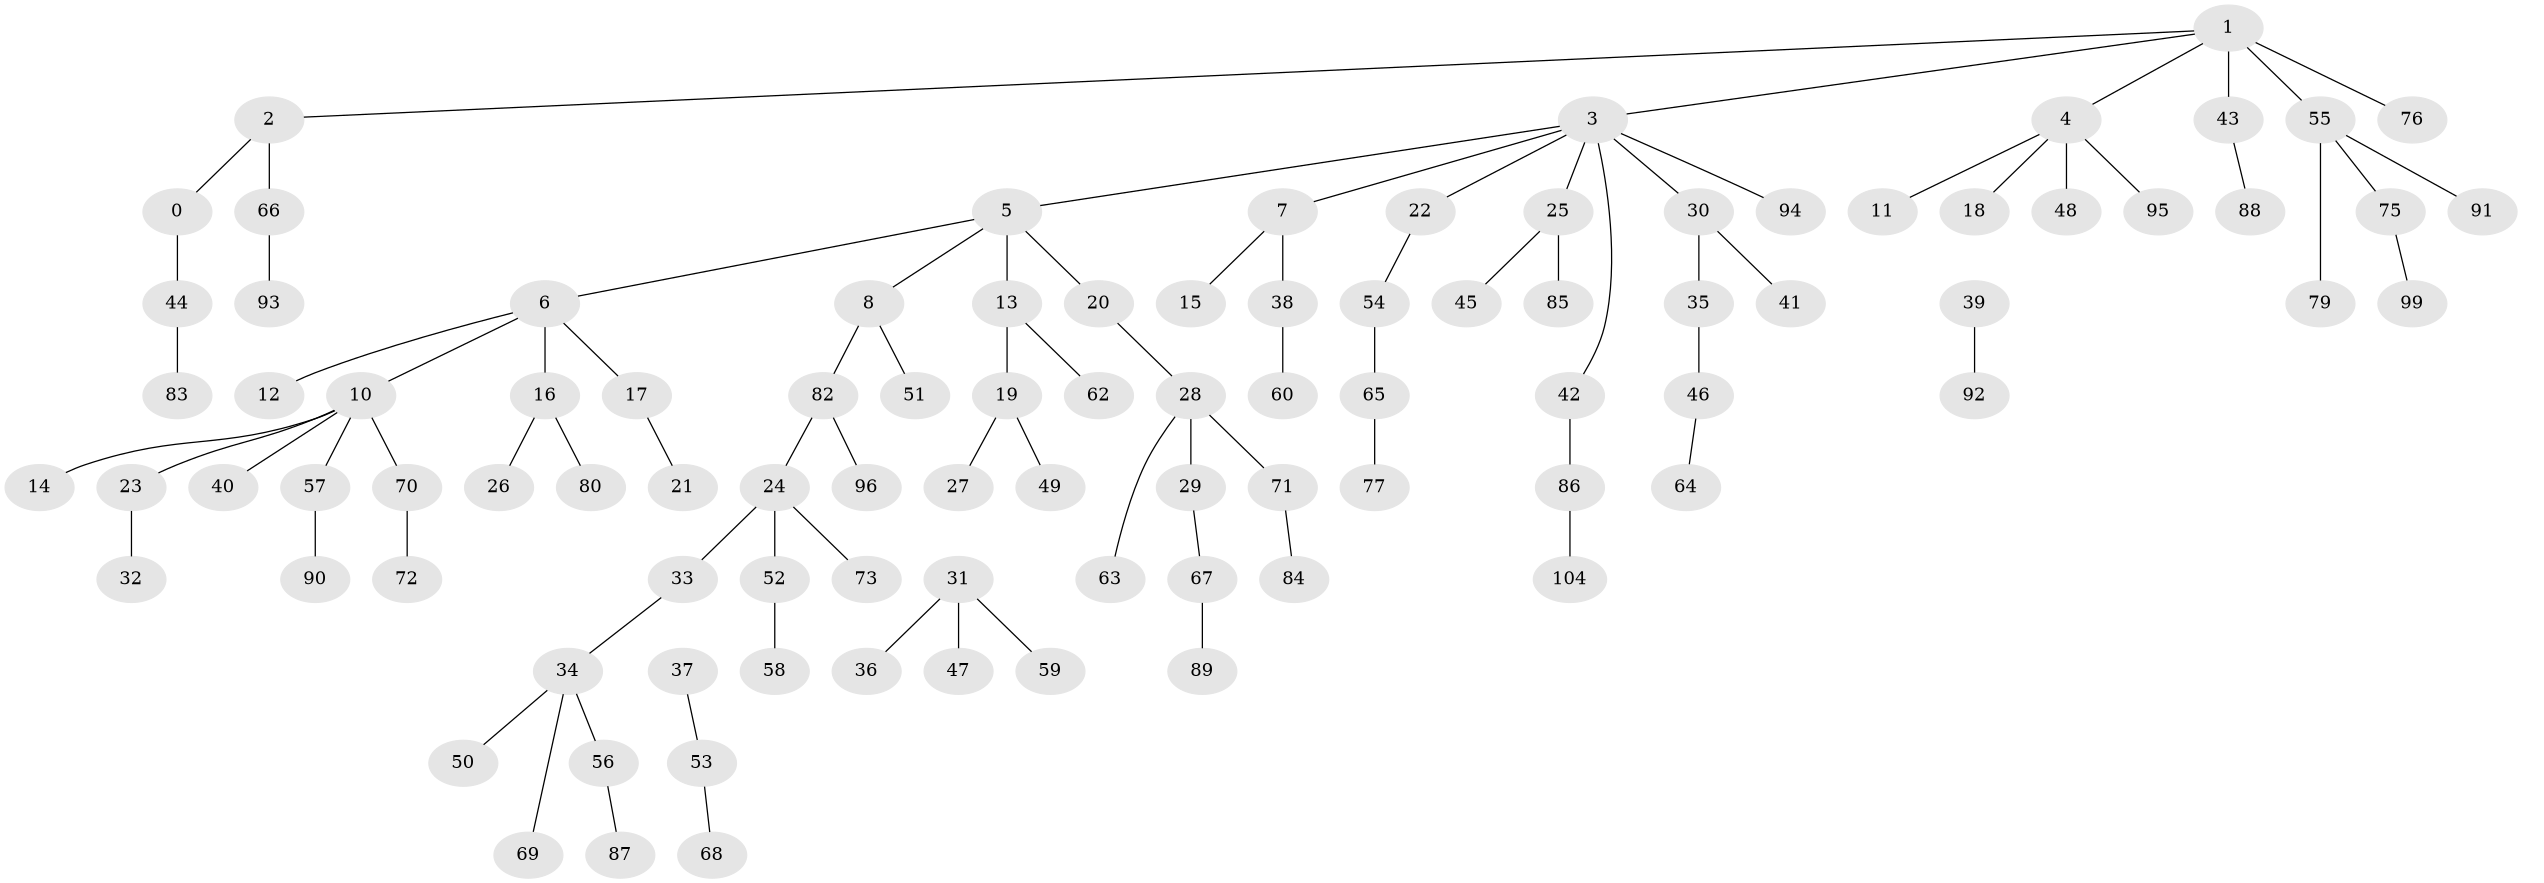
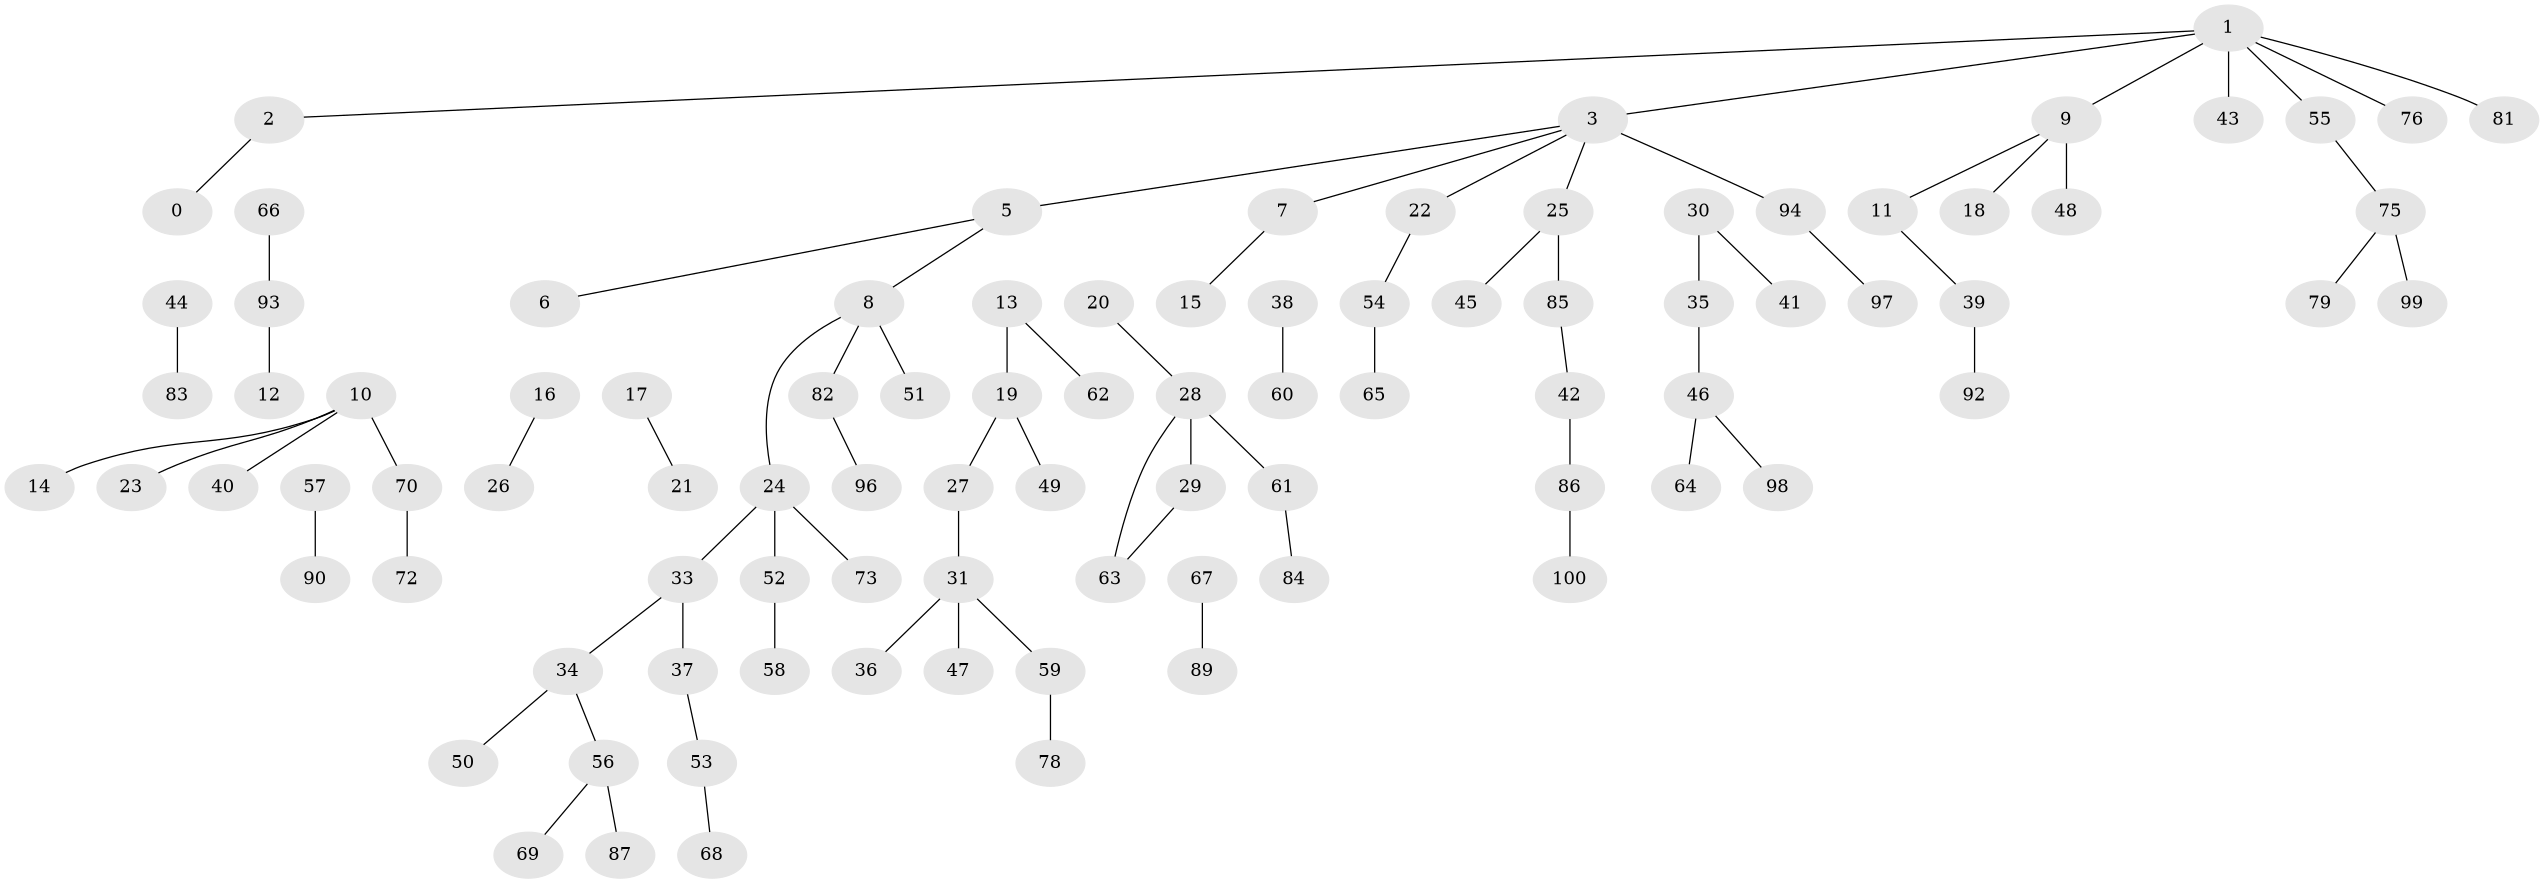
(2066, 120) -> (2066, 120)
none -> (2504, 120)
(269, 166) -> none
(1646, 166) -> none
(2158, 212) -> none
(2250, 212) -> none
(2320, 212) -> (2356, 258)
(2483, 212) -> none
(177, 258) -> none
(1007, 258) -> none
(1053, 258) -> none
(1283, 258) -> none
none -> (1928, 258)
(1611, 261) -> (1564, 350)
none -> (1883, 304)
(403, 343) -> (269, 350)
(453, 350) -> none
(545, 350) -> none
(591, 350) -> none
(338, 442) -> none
(799, 442) -> (776, 377)
(591, 488) -> none
(1283, 488) -> (1283, 488)
(1375, 488) -> none
none -> (1778, 488)
(1197, 533) -> (1151, 534)
none -> (959, 534)
(131, 579) -> none
(1570, 579) -> (1570, 579)
none -> (683, 626)
(548, 763) -> (566, 809)
none -> (1050, 763)
